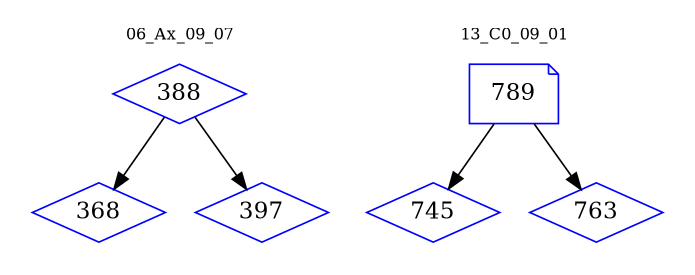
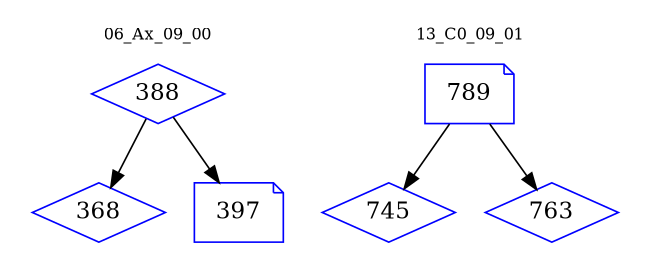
(180, 35) -> (158, 35)
(262, 212) -> (239, 212)
